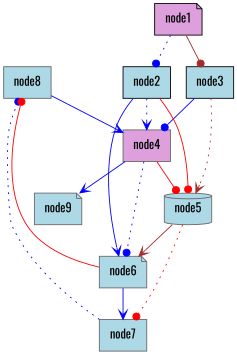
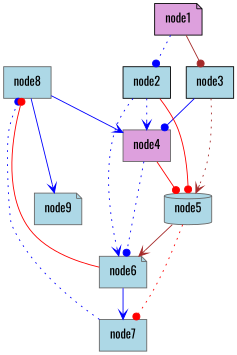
(109, 163) -> (109, 170)
(102, 177) -> (42, 141)
